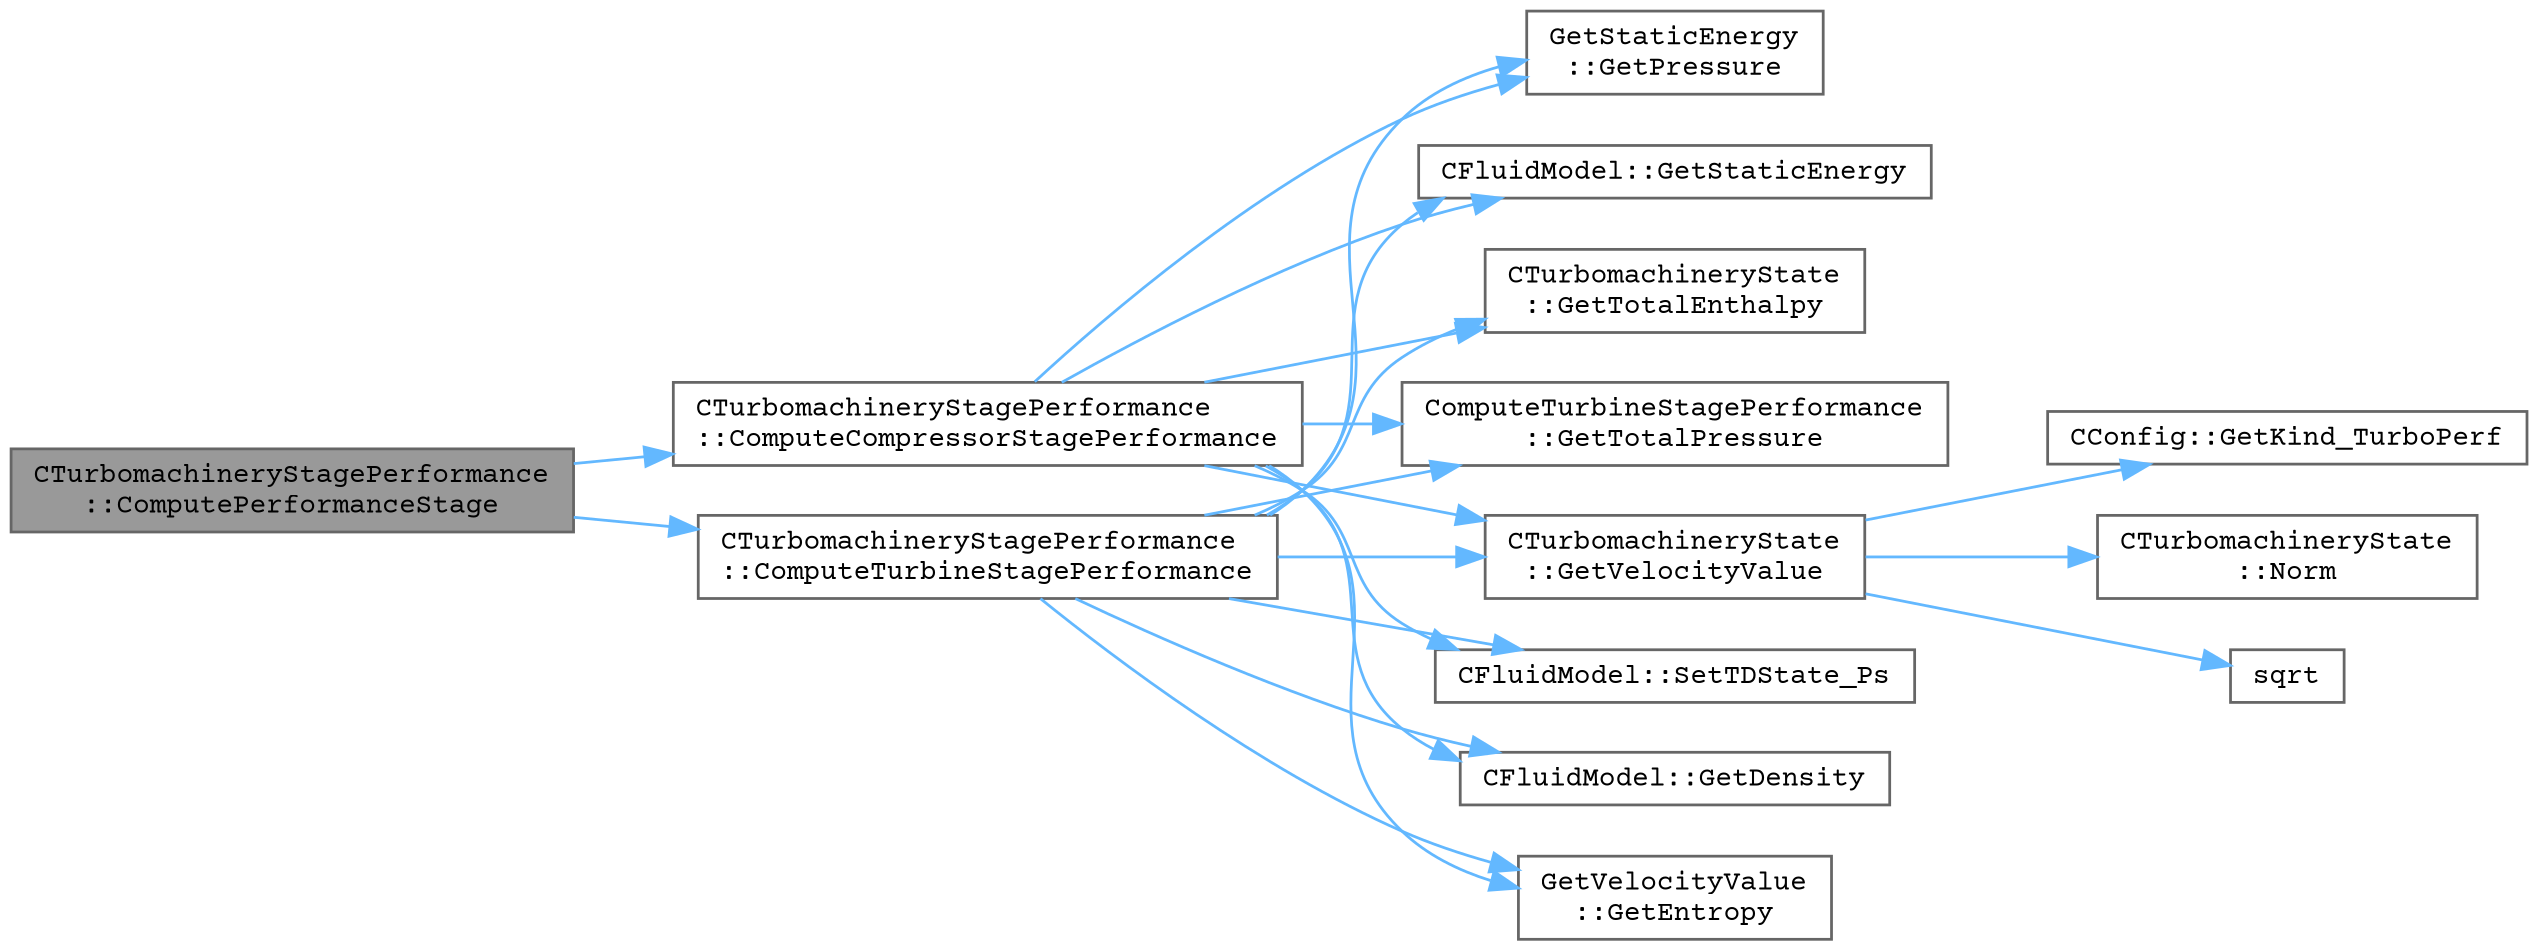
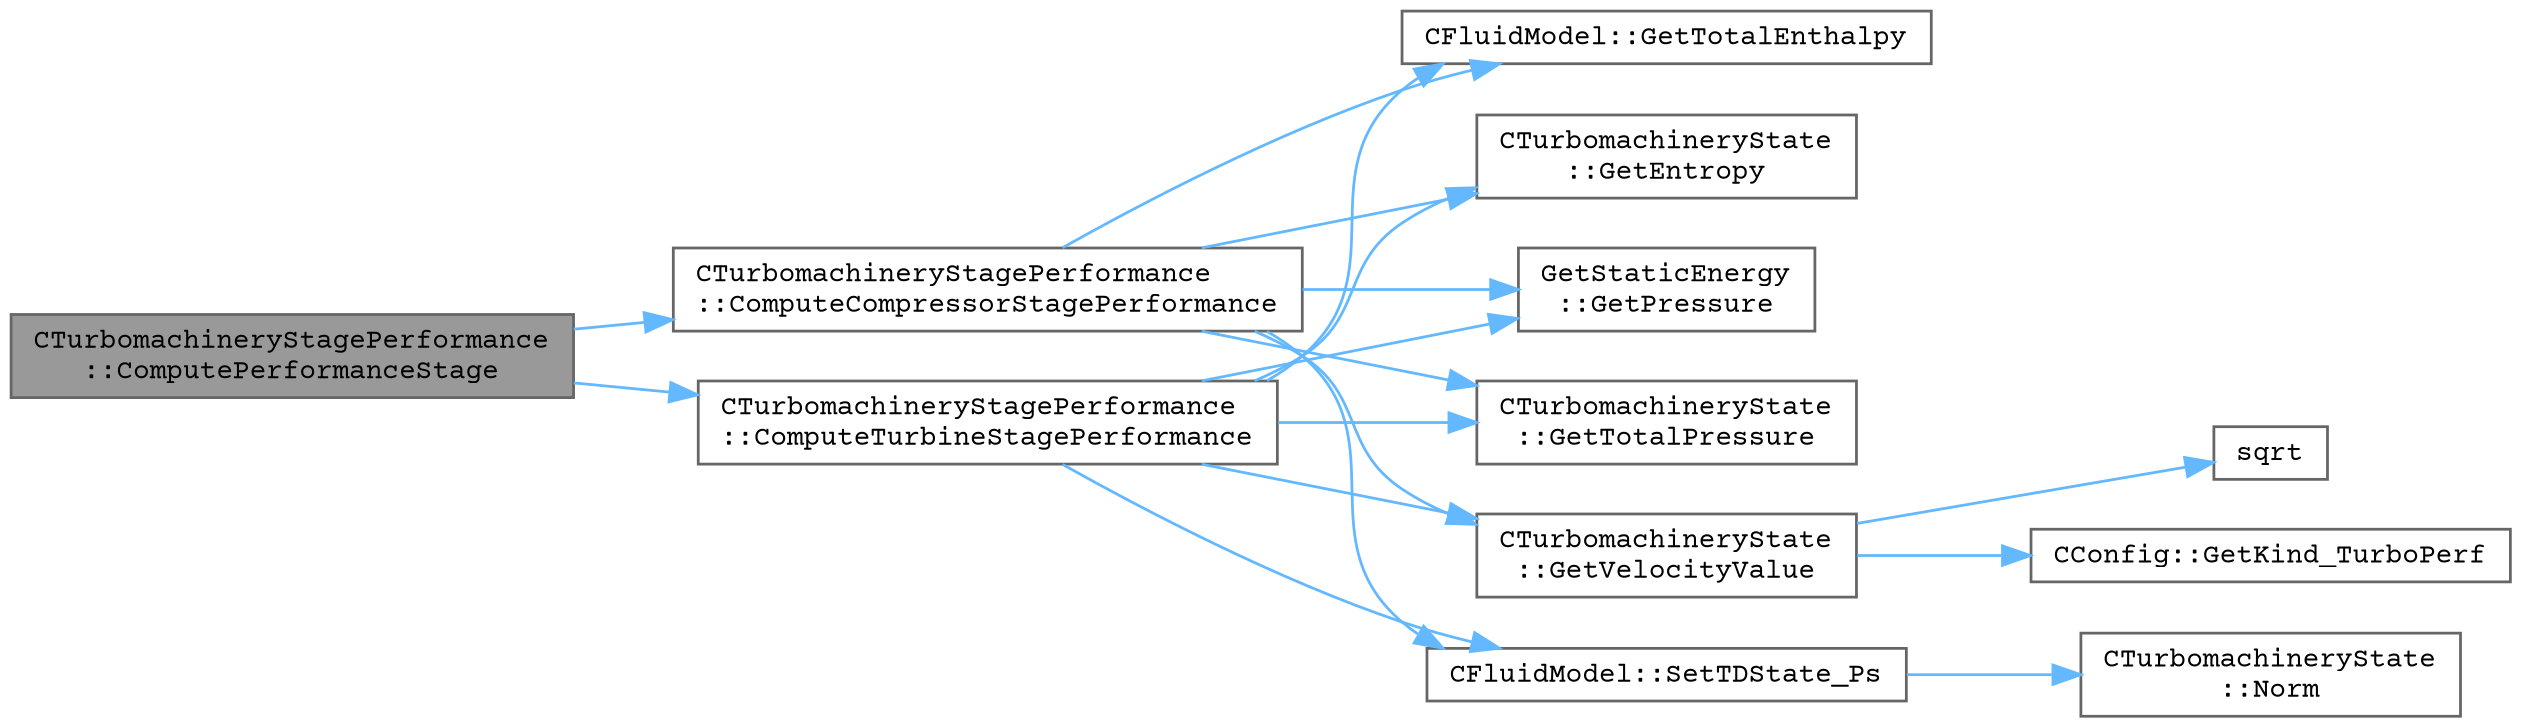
(1675, 172) -> none
(1675, 291) -> none
(1675, 424) -> (1667, 423)
(1967, 557) -> (1979, 675)
(1675, 779) -> (1667, 37)
(1675, 898) -> (1667, 157)
